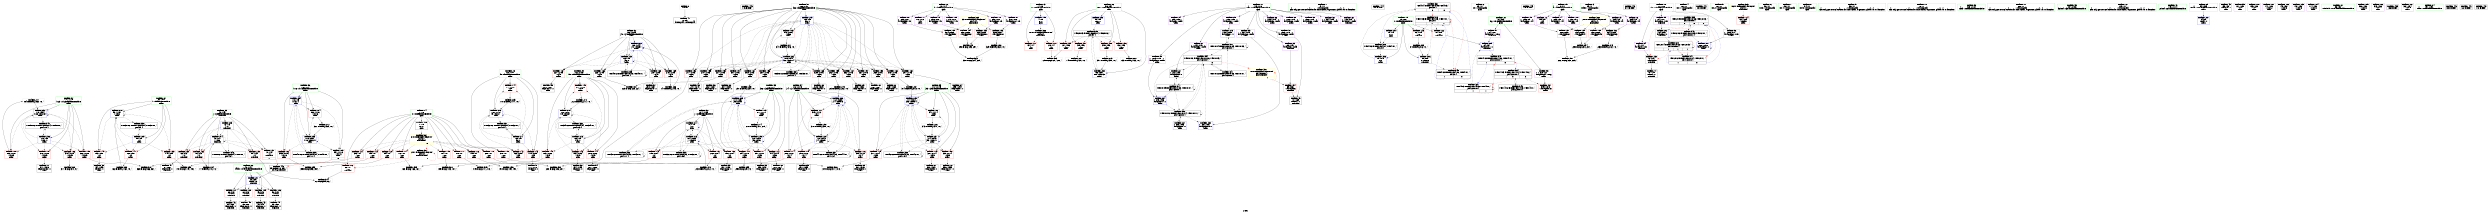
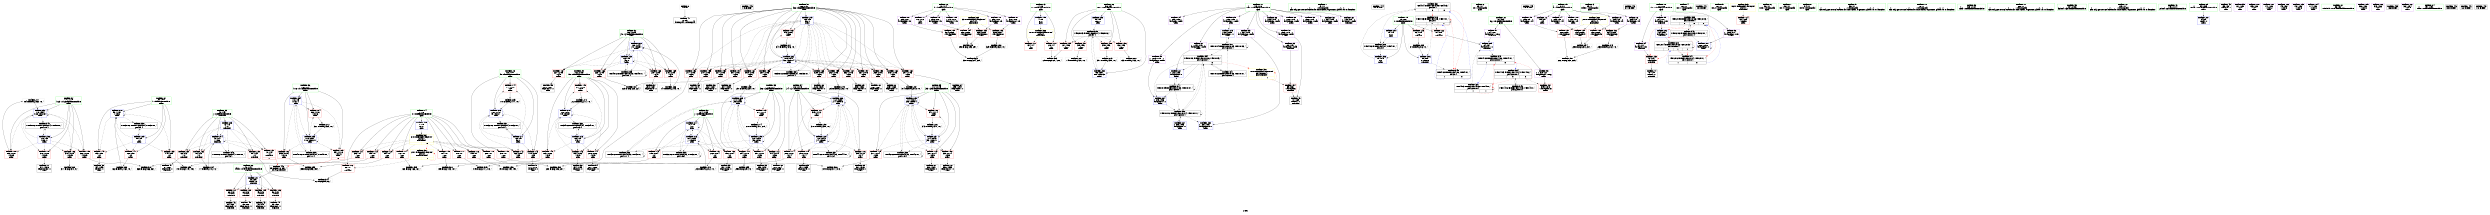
(695, 91) -> (695, 91)
